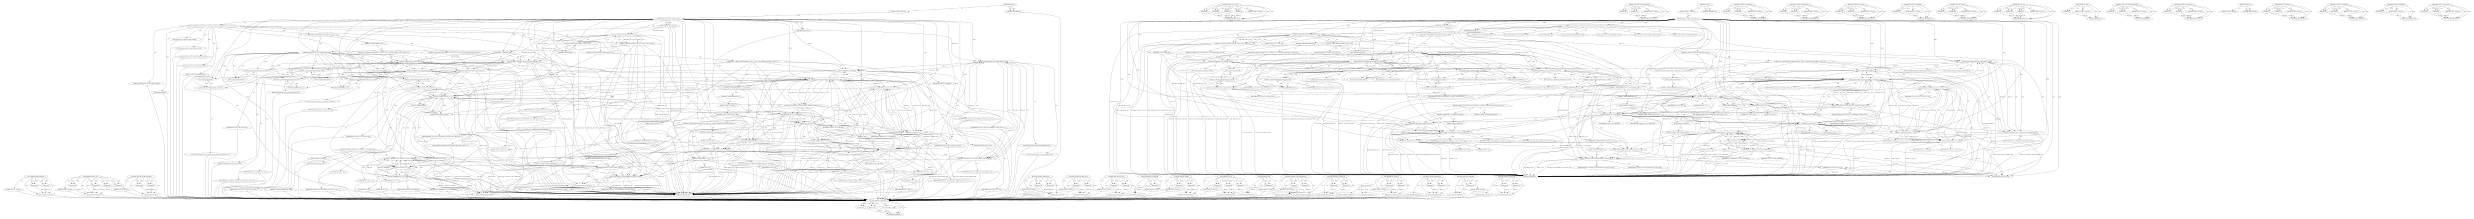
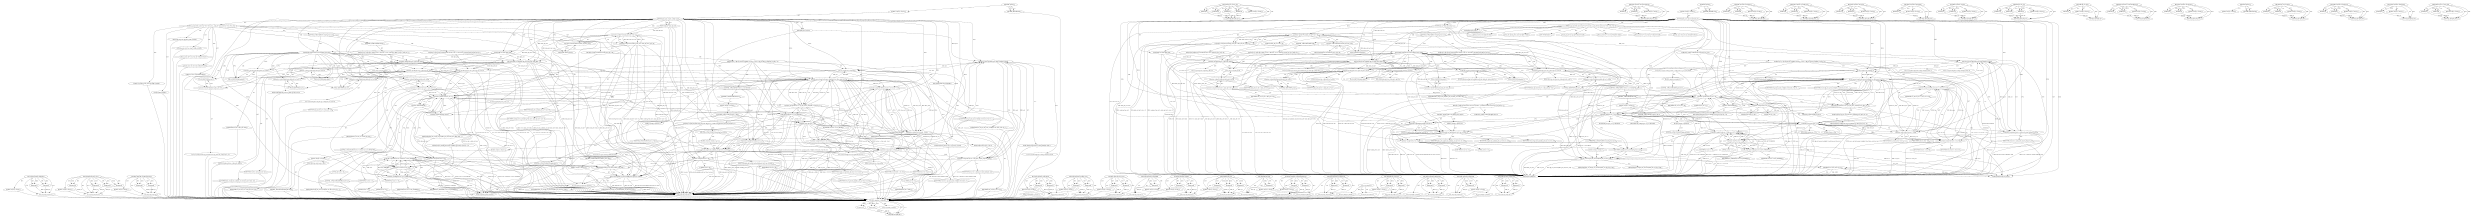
none -> (337, 181)
